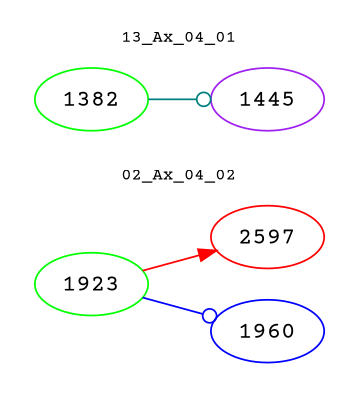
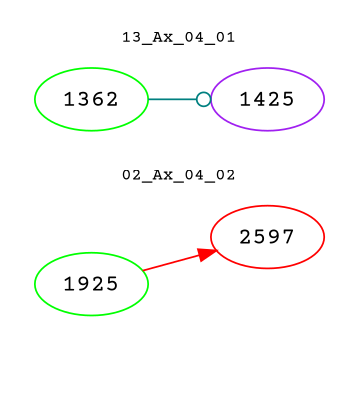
(92, 99) -> (92, 99)
(268, 99) -> (268, 99)
(92, 284) -> (92, 284)
(268, 331) -> none
